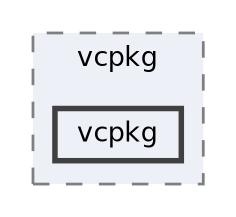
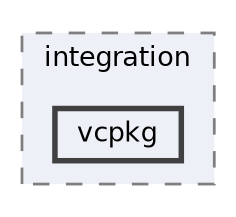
(118, 59) -> (118, 59)
